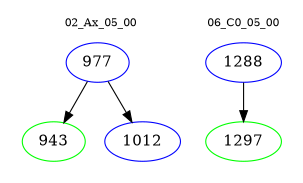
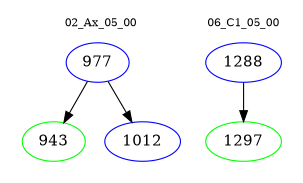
(244, 24) -> (244, 24)
